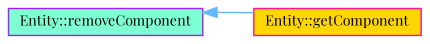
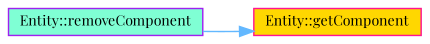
(235, 12) -> (221, 32)
